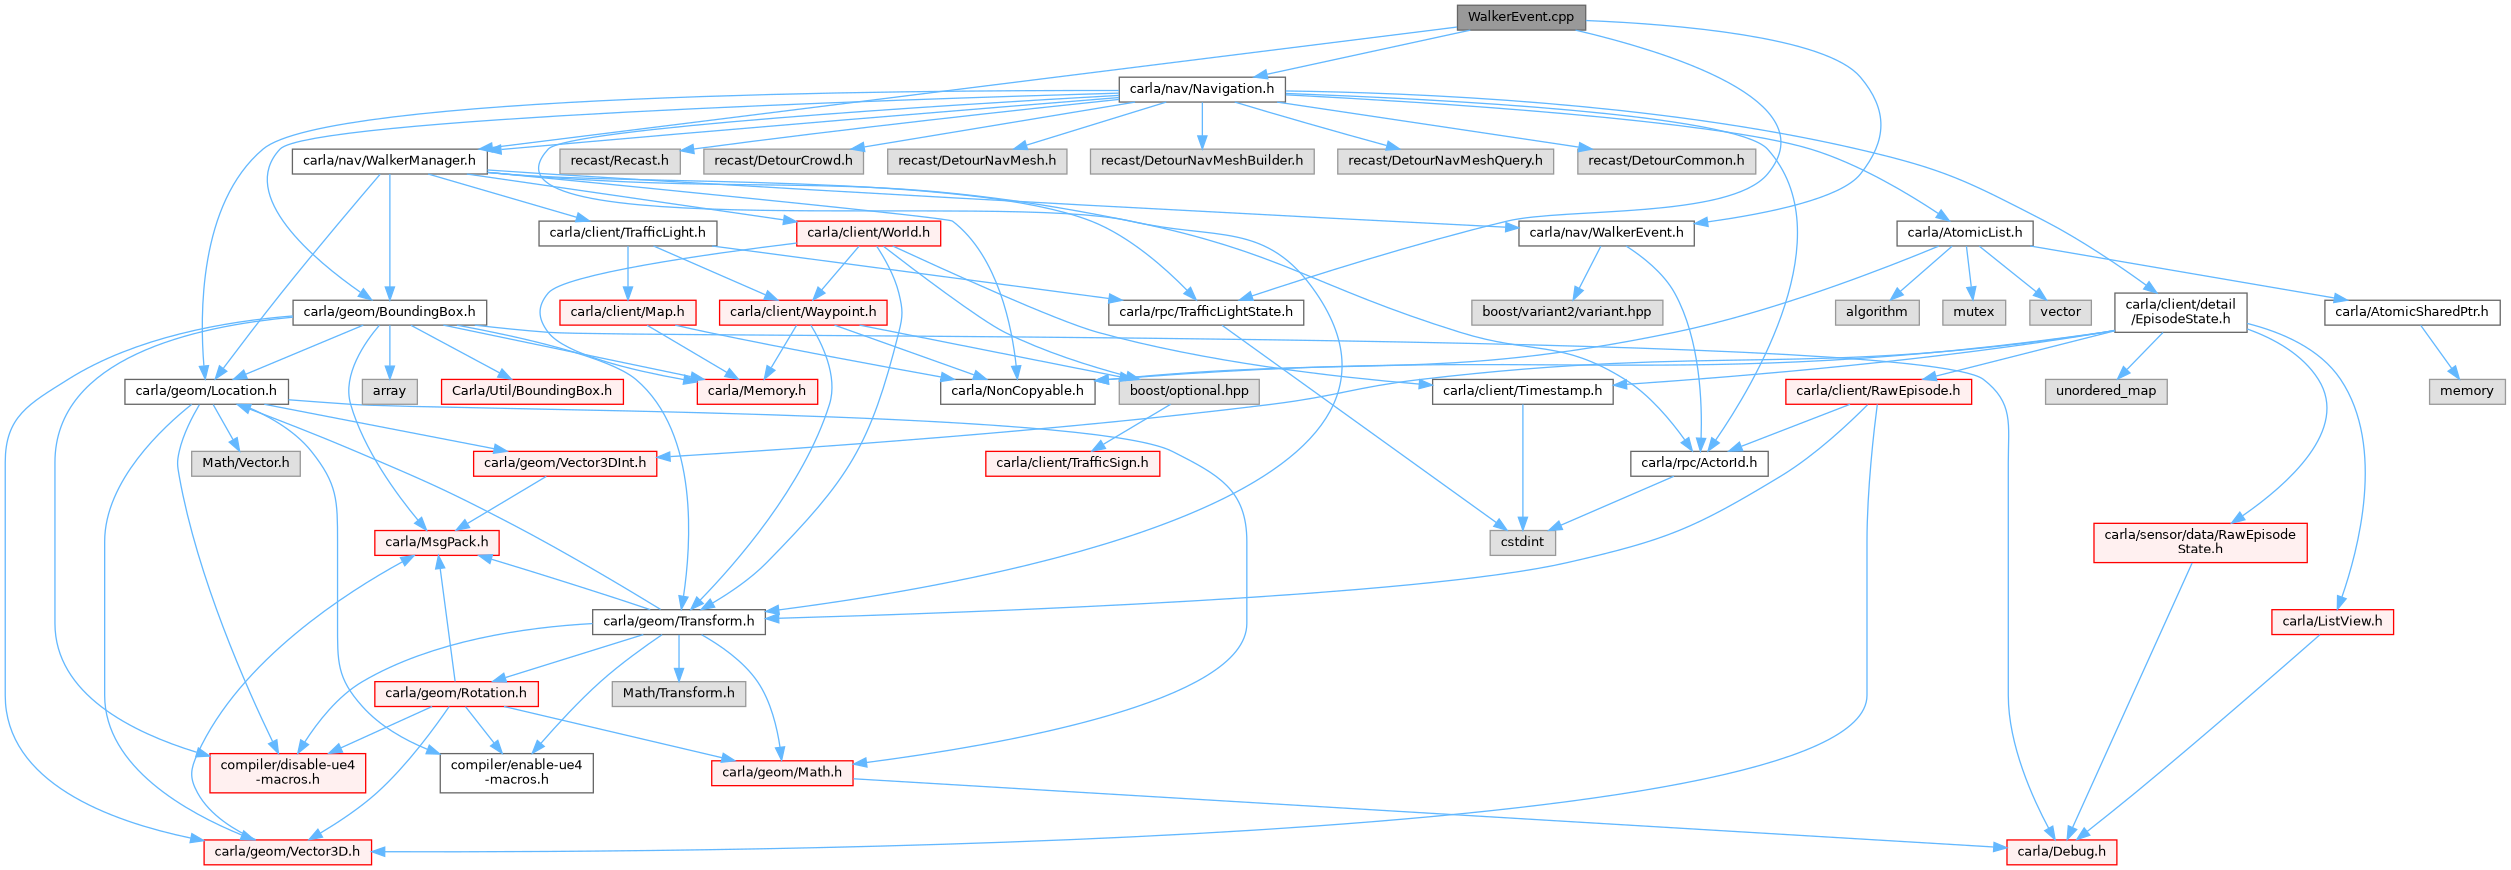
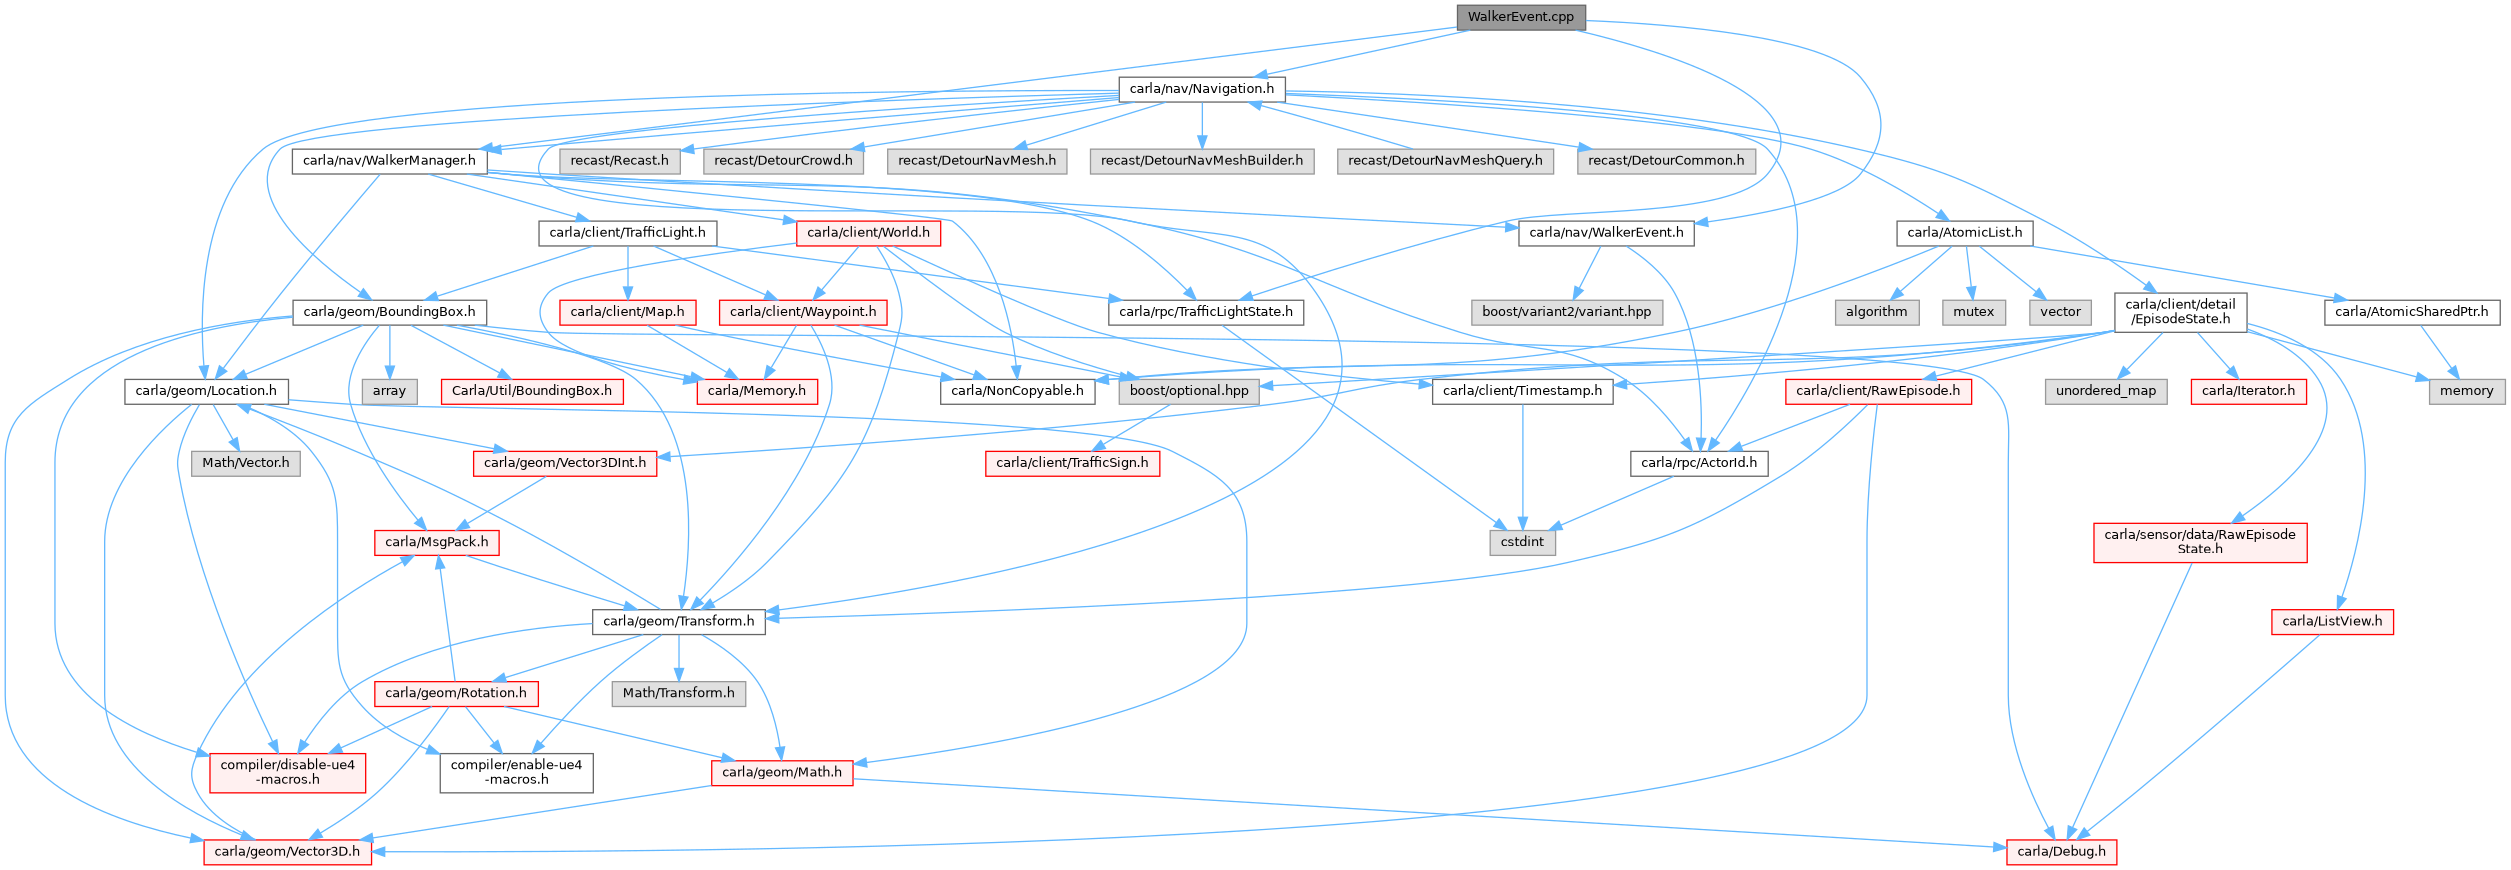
(1311, 124) -> (1337, 127)
(390, 231) -> (515, 271)
none -> (2332, 354)
none -> (1694, 360)
none -> (2249, 392)
(571, 584) -> (545, 581)
none -> (542, 812)
